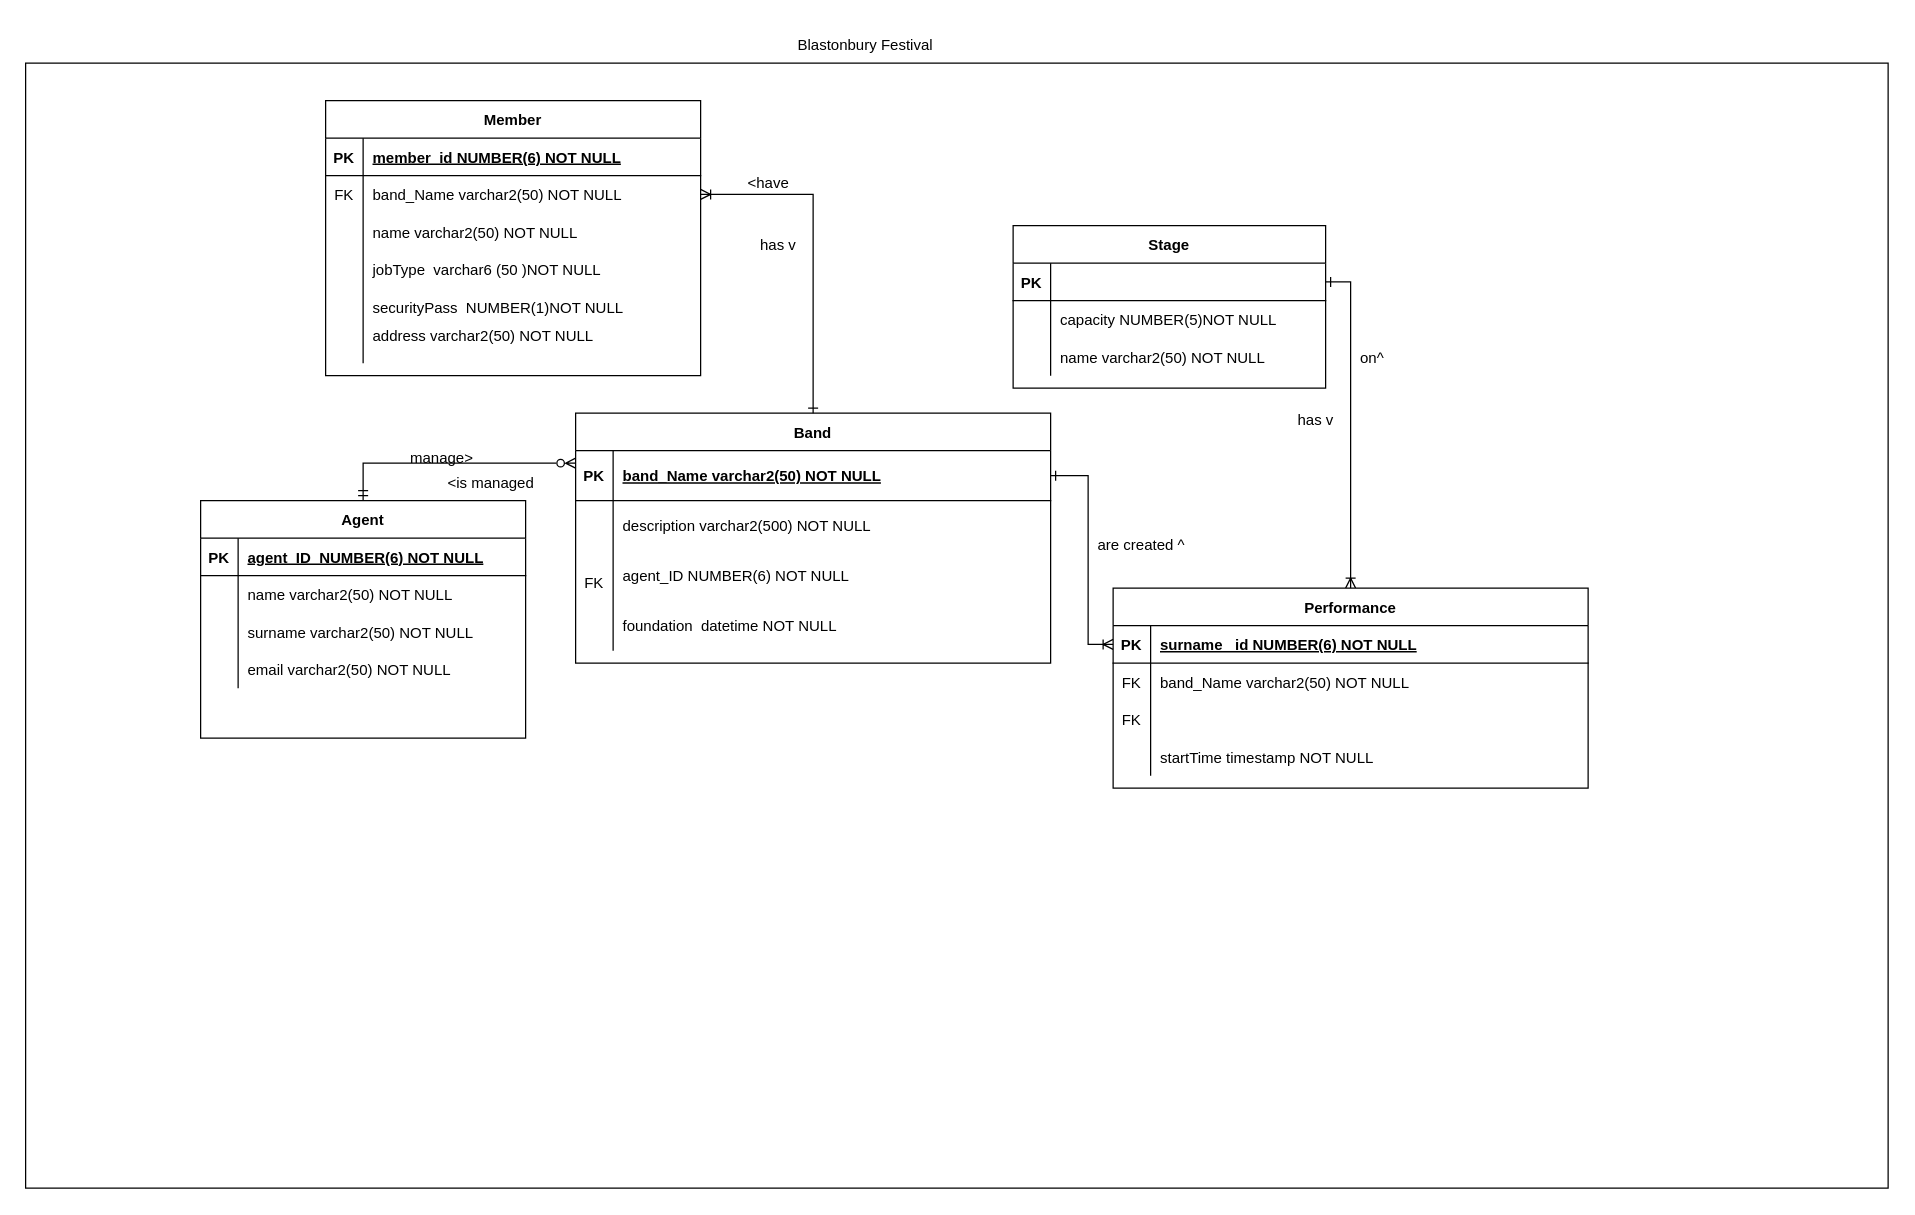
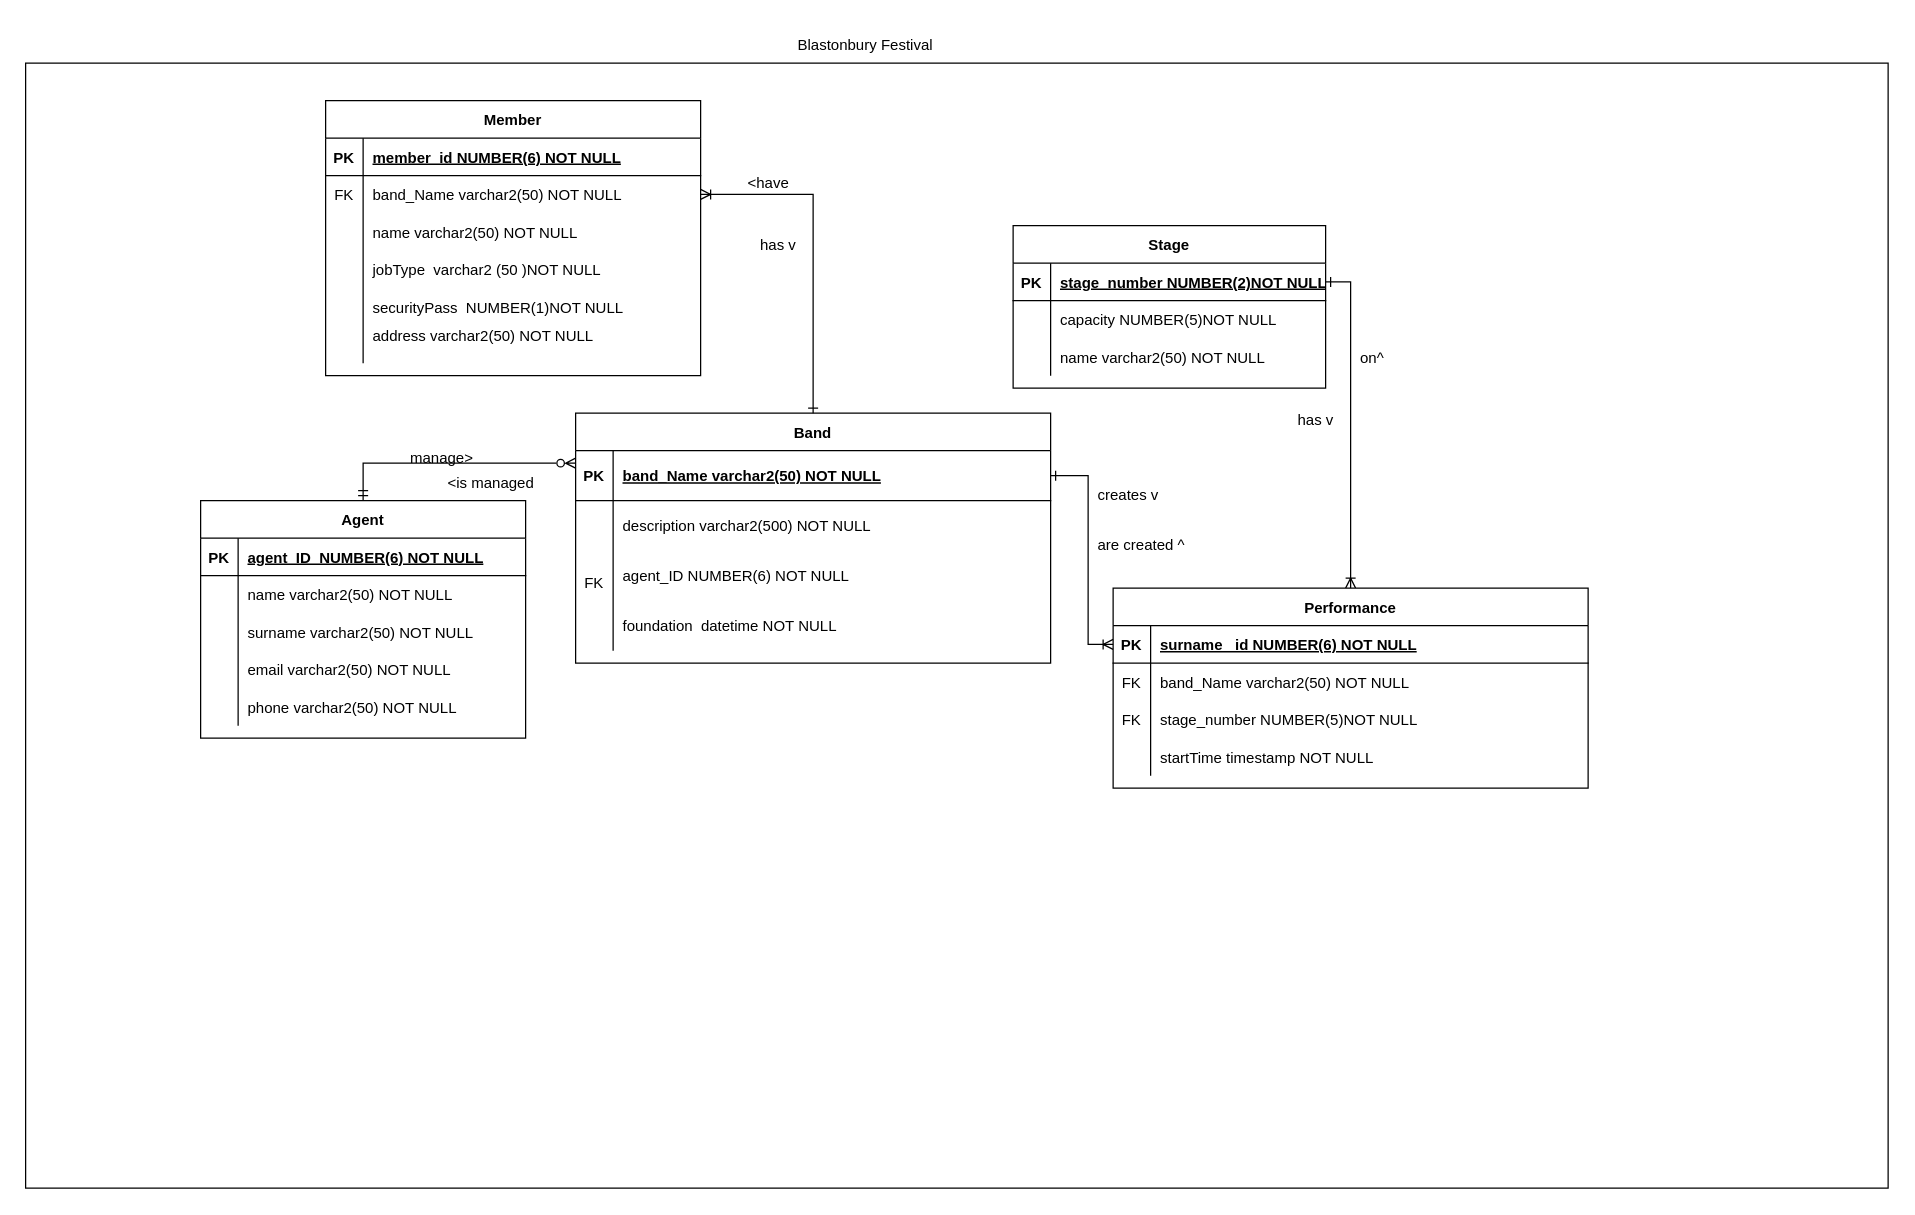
(495, 270) -> (495, 270)
none -> (1188, 282)
none -> (1126, 494)
none -> (382, 707)
none -> (1369, 719)
